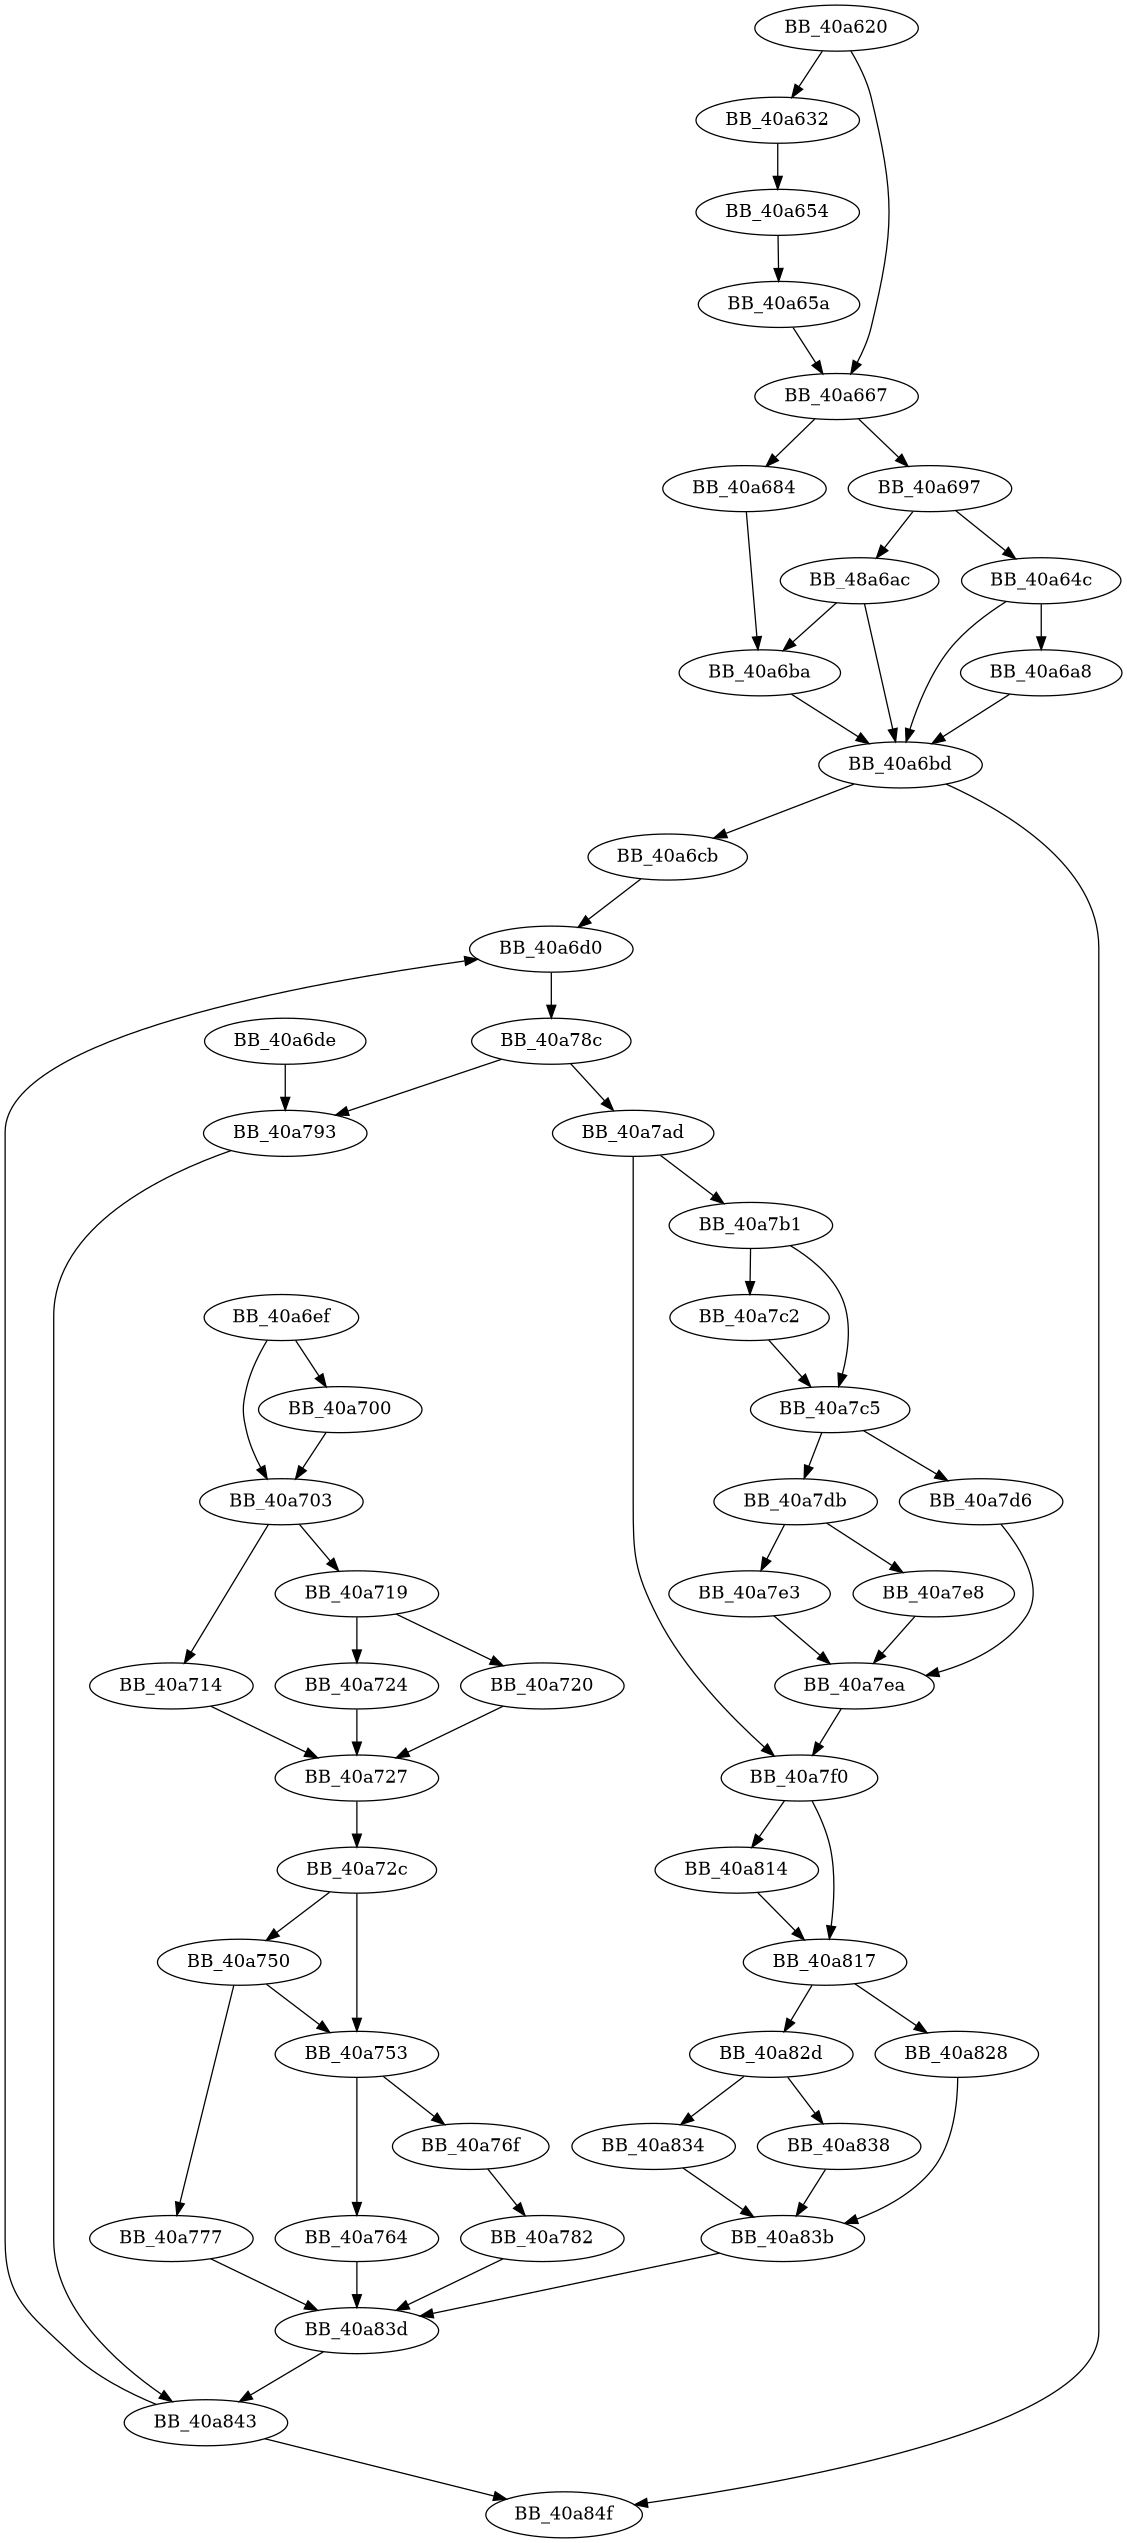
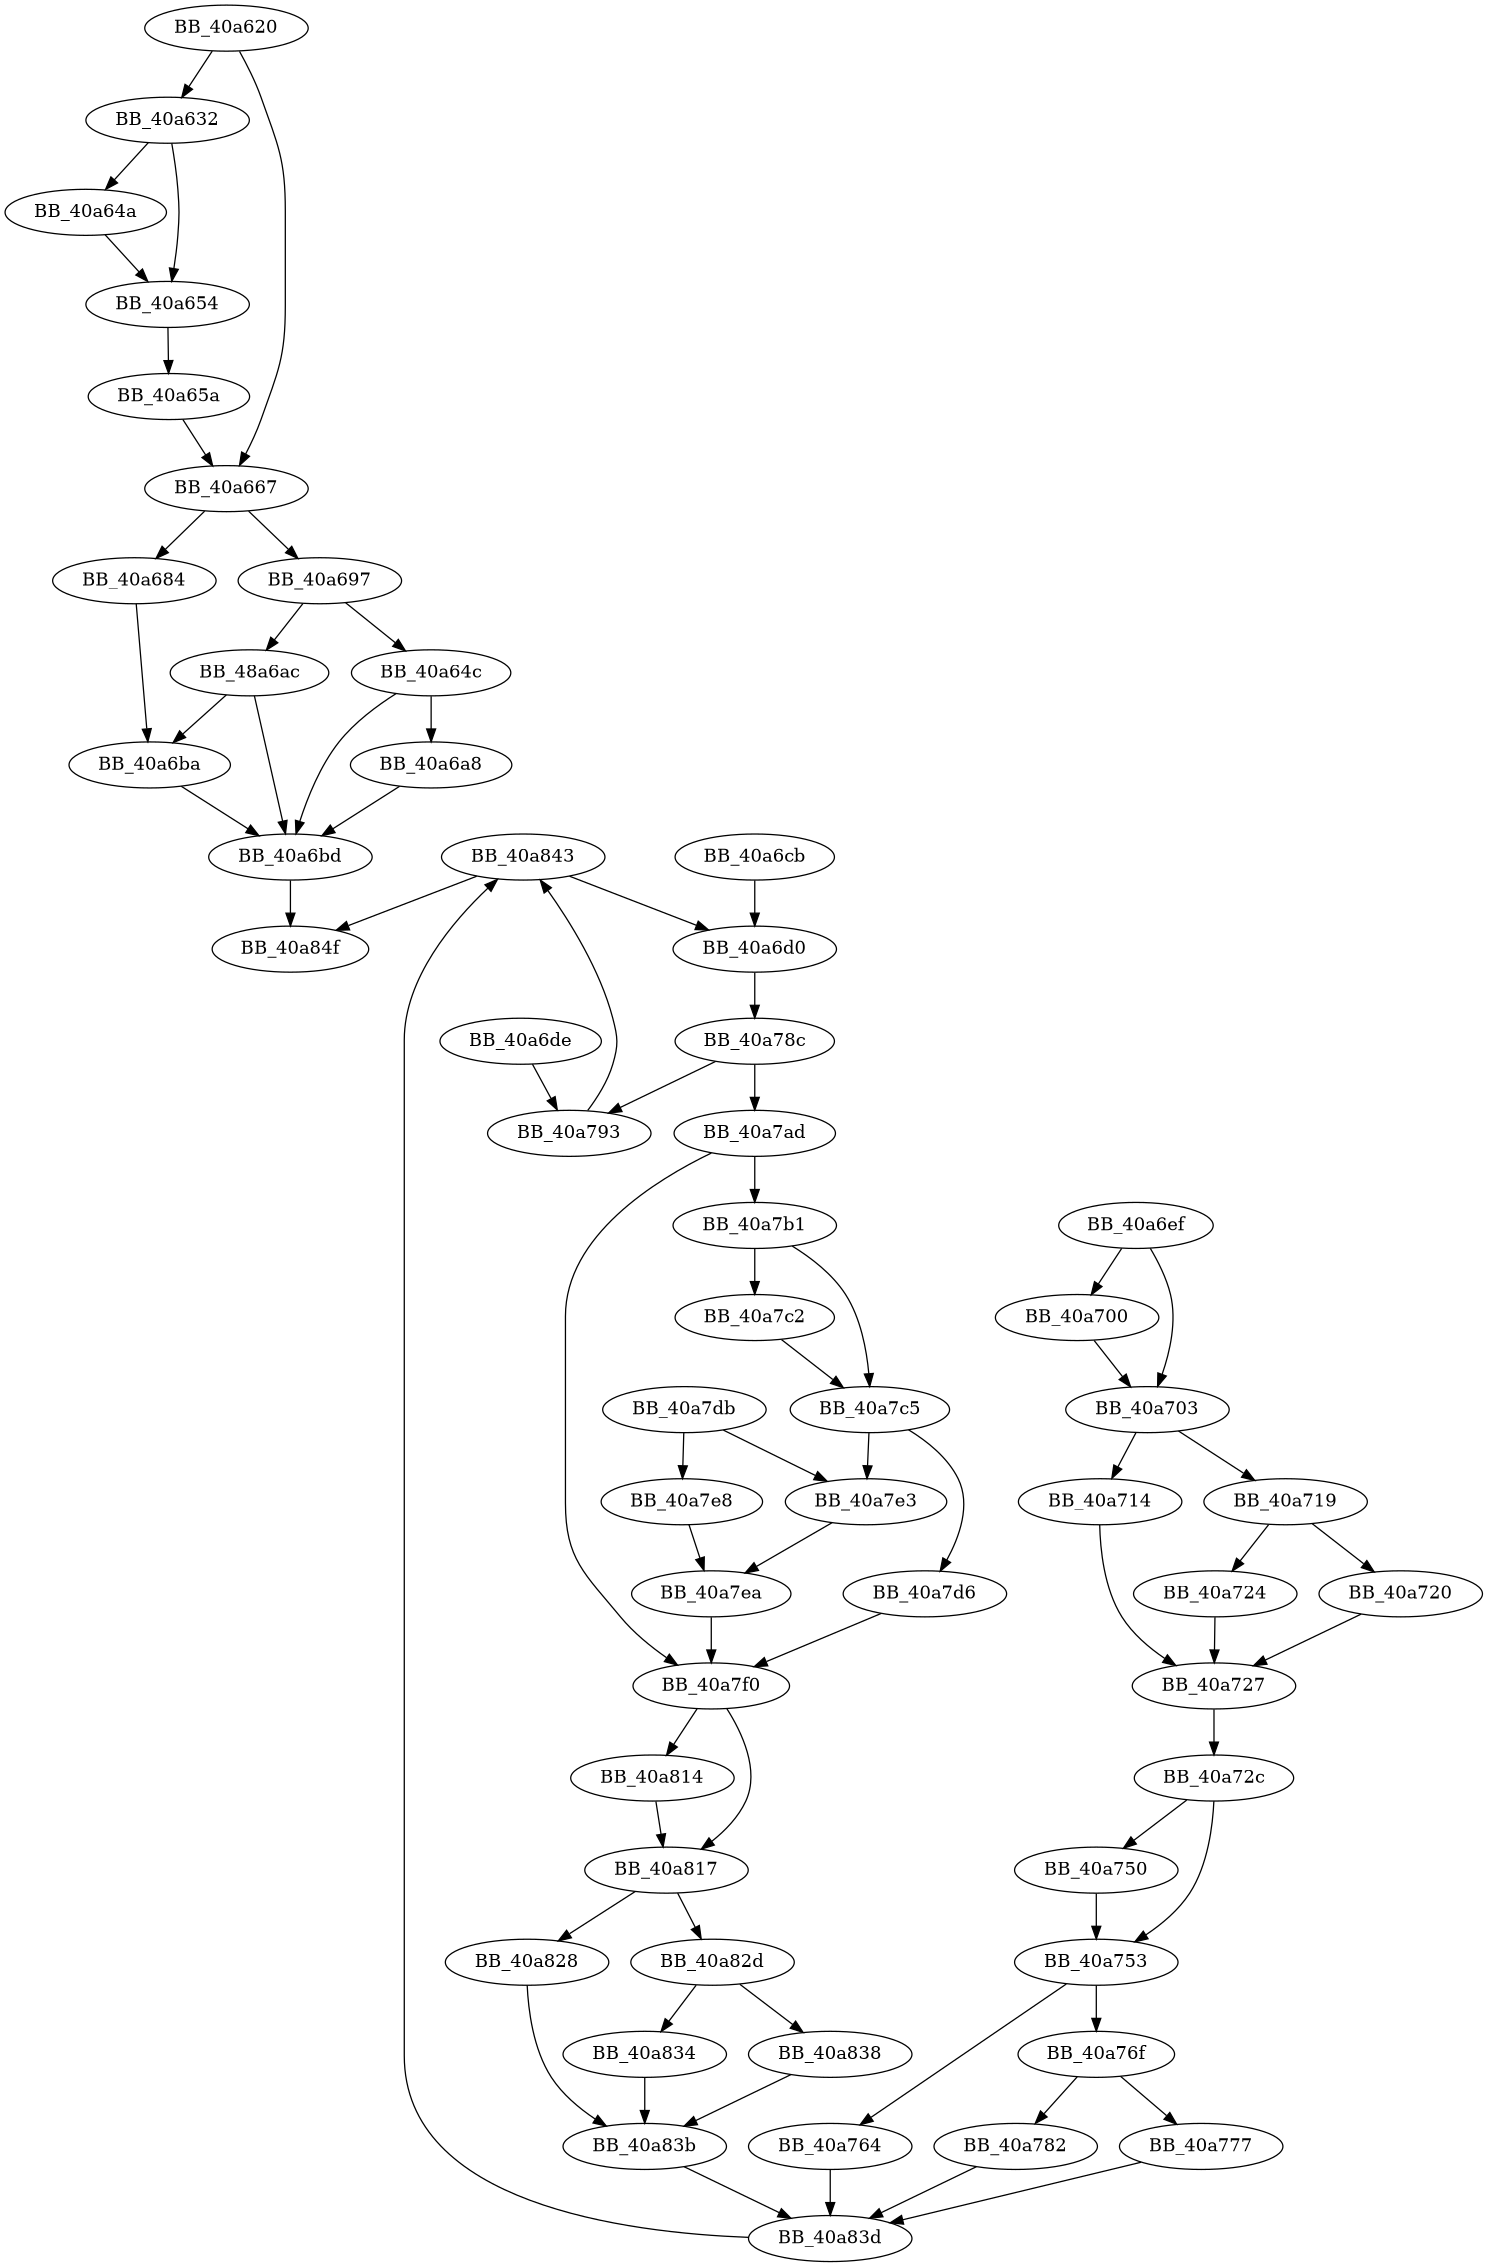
none -> (86, 212)
(790, 809) -> none
(815, 1449) -> (868, 1449)
(1025, 1618) -> (824, 1638)
(207, 2094) -> (1144, 2096)
